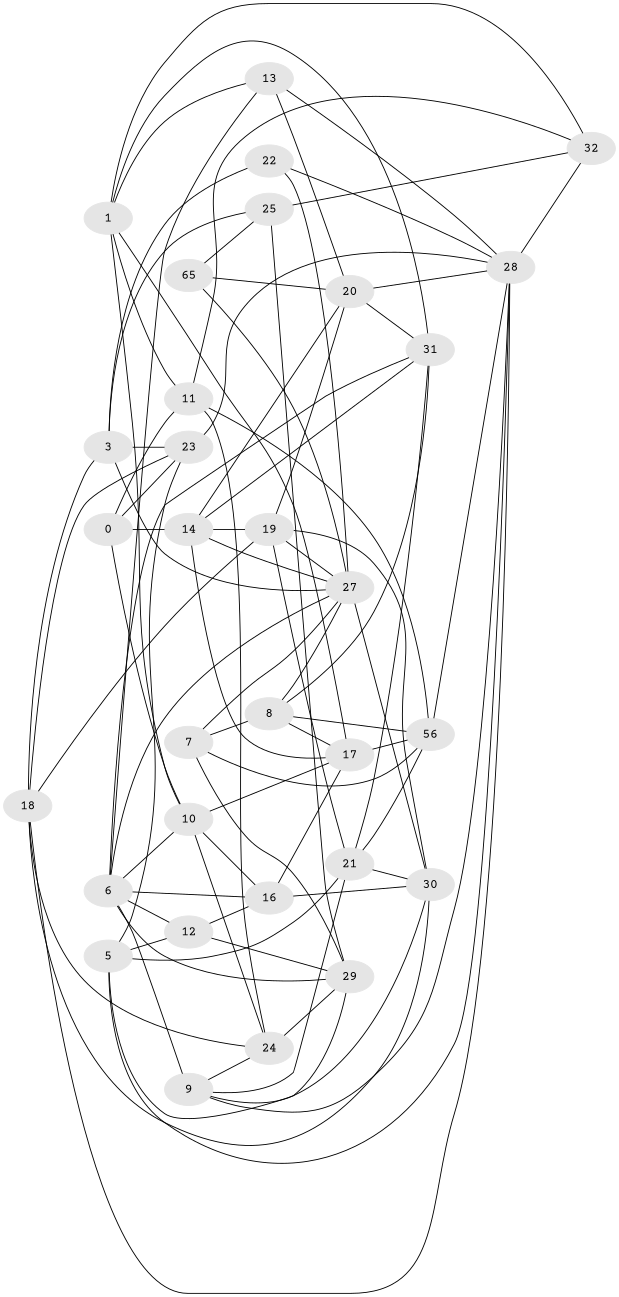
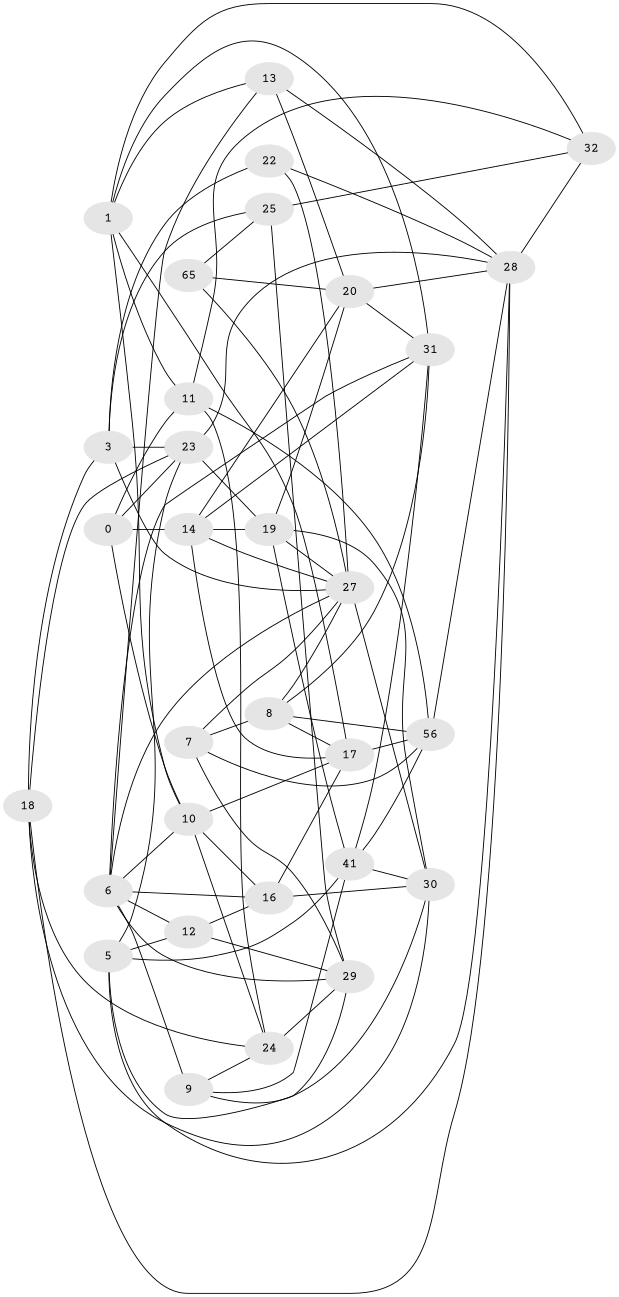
(116, 684) -> (240, 500)
(476, 779) -> none
(350, 864) -> (350, 864)
